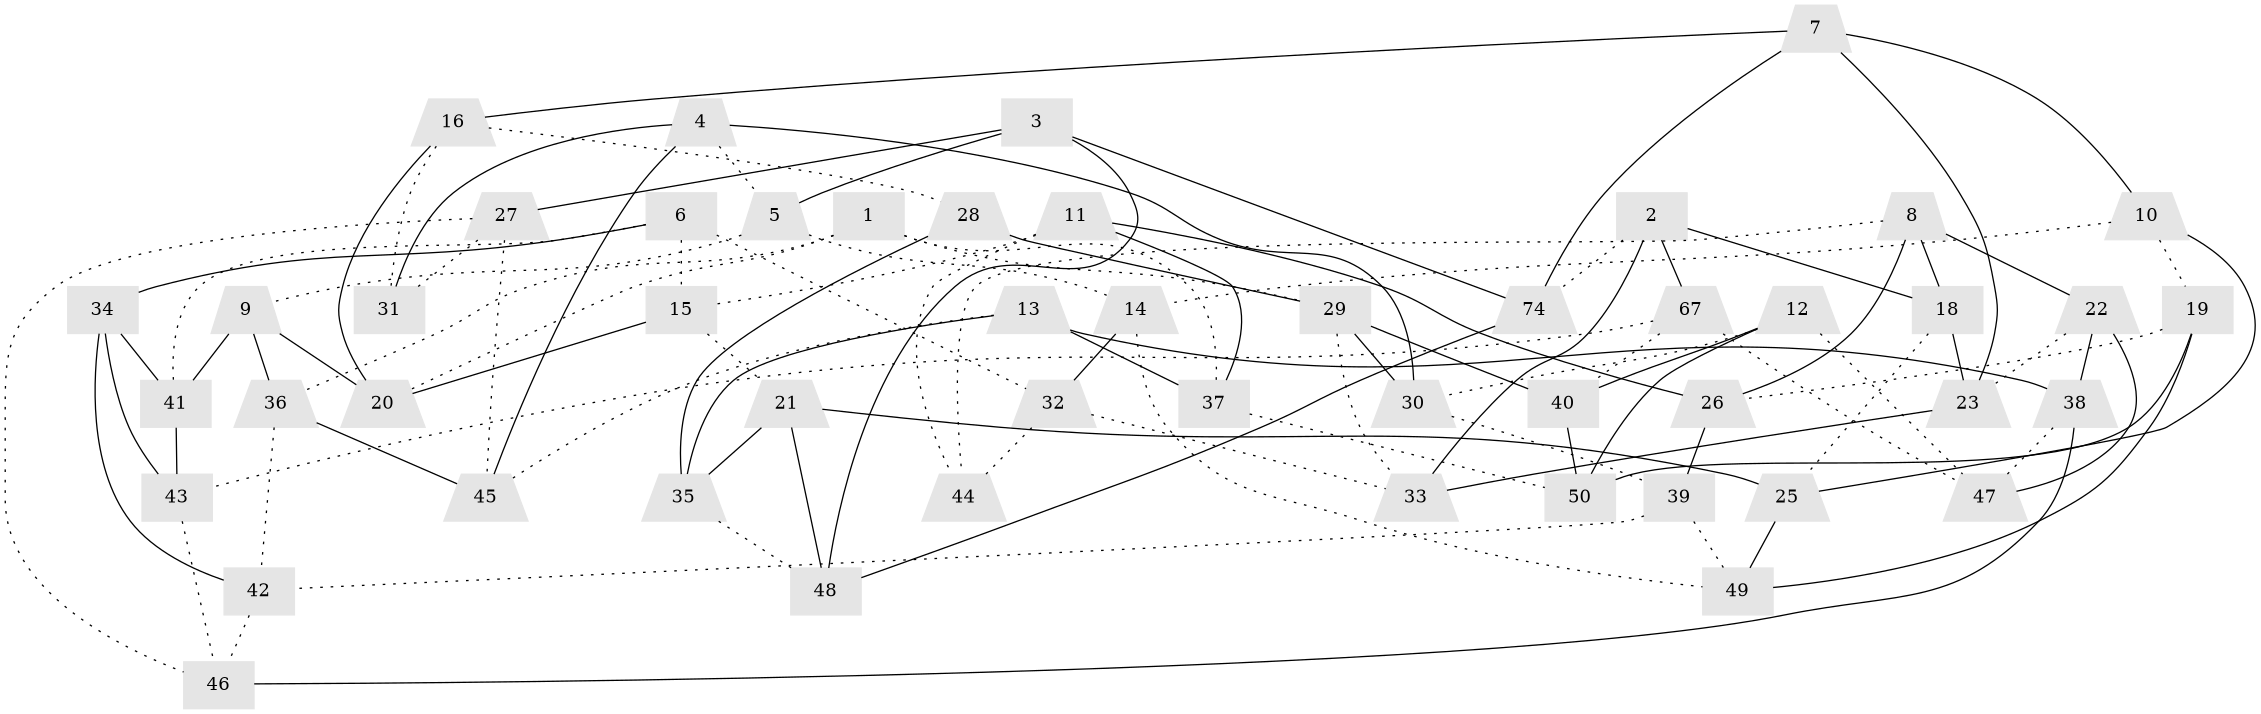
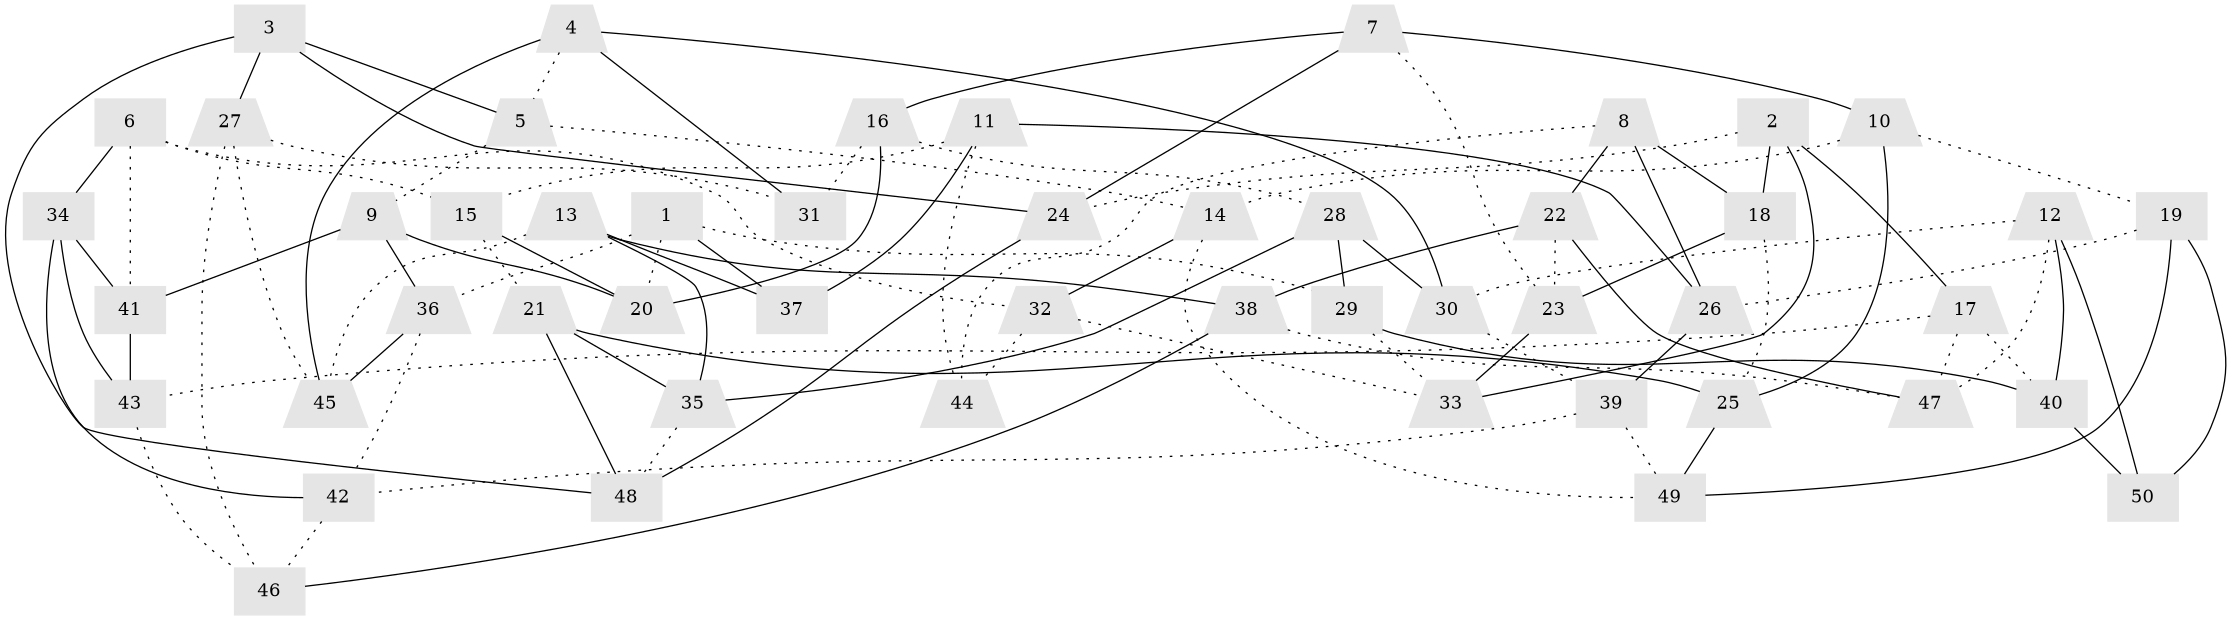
(1963, 199) -> (1475, 180)
(1102, 245) -> (742, 273)
(1535, 310) -> (1059, 216)
(1691, 310) -> (1966, 310)
(1365, 345) -> (1395, 266)
(1397, 451) -> none
